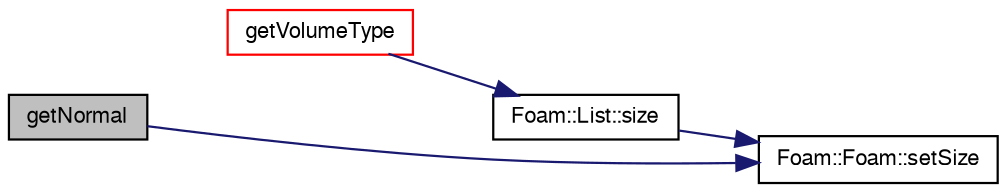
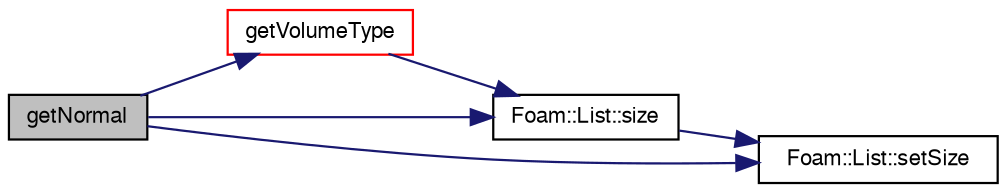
none -> (189, 79)
none -> (309, 117)
(878, 160) -> (878, 160)
